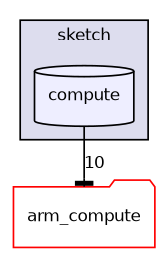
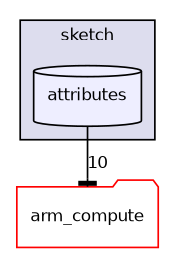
(84, 96) -> (88, 96)
